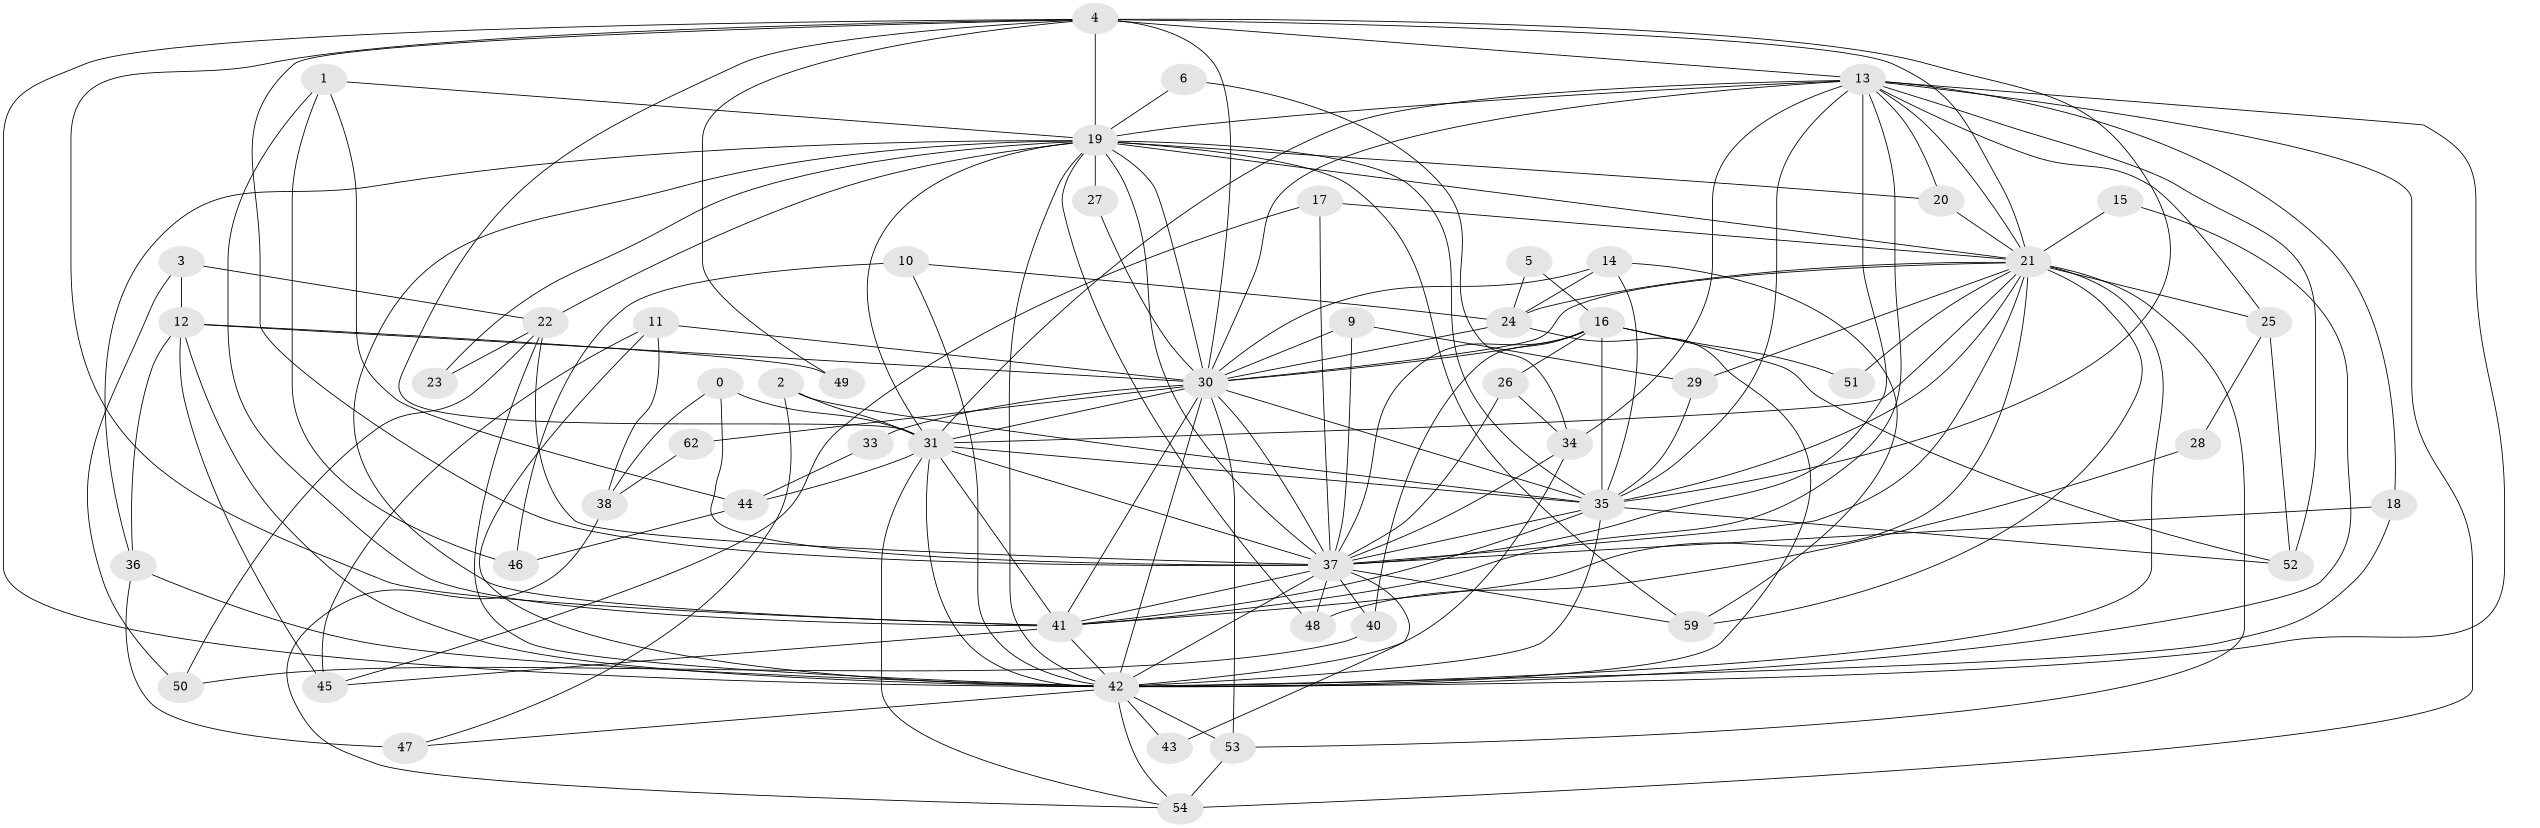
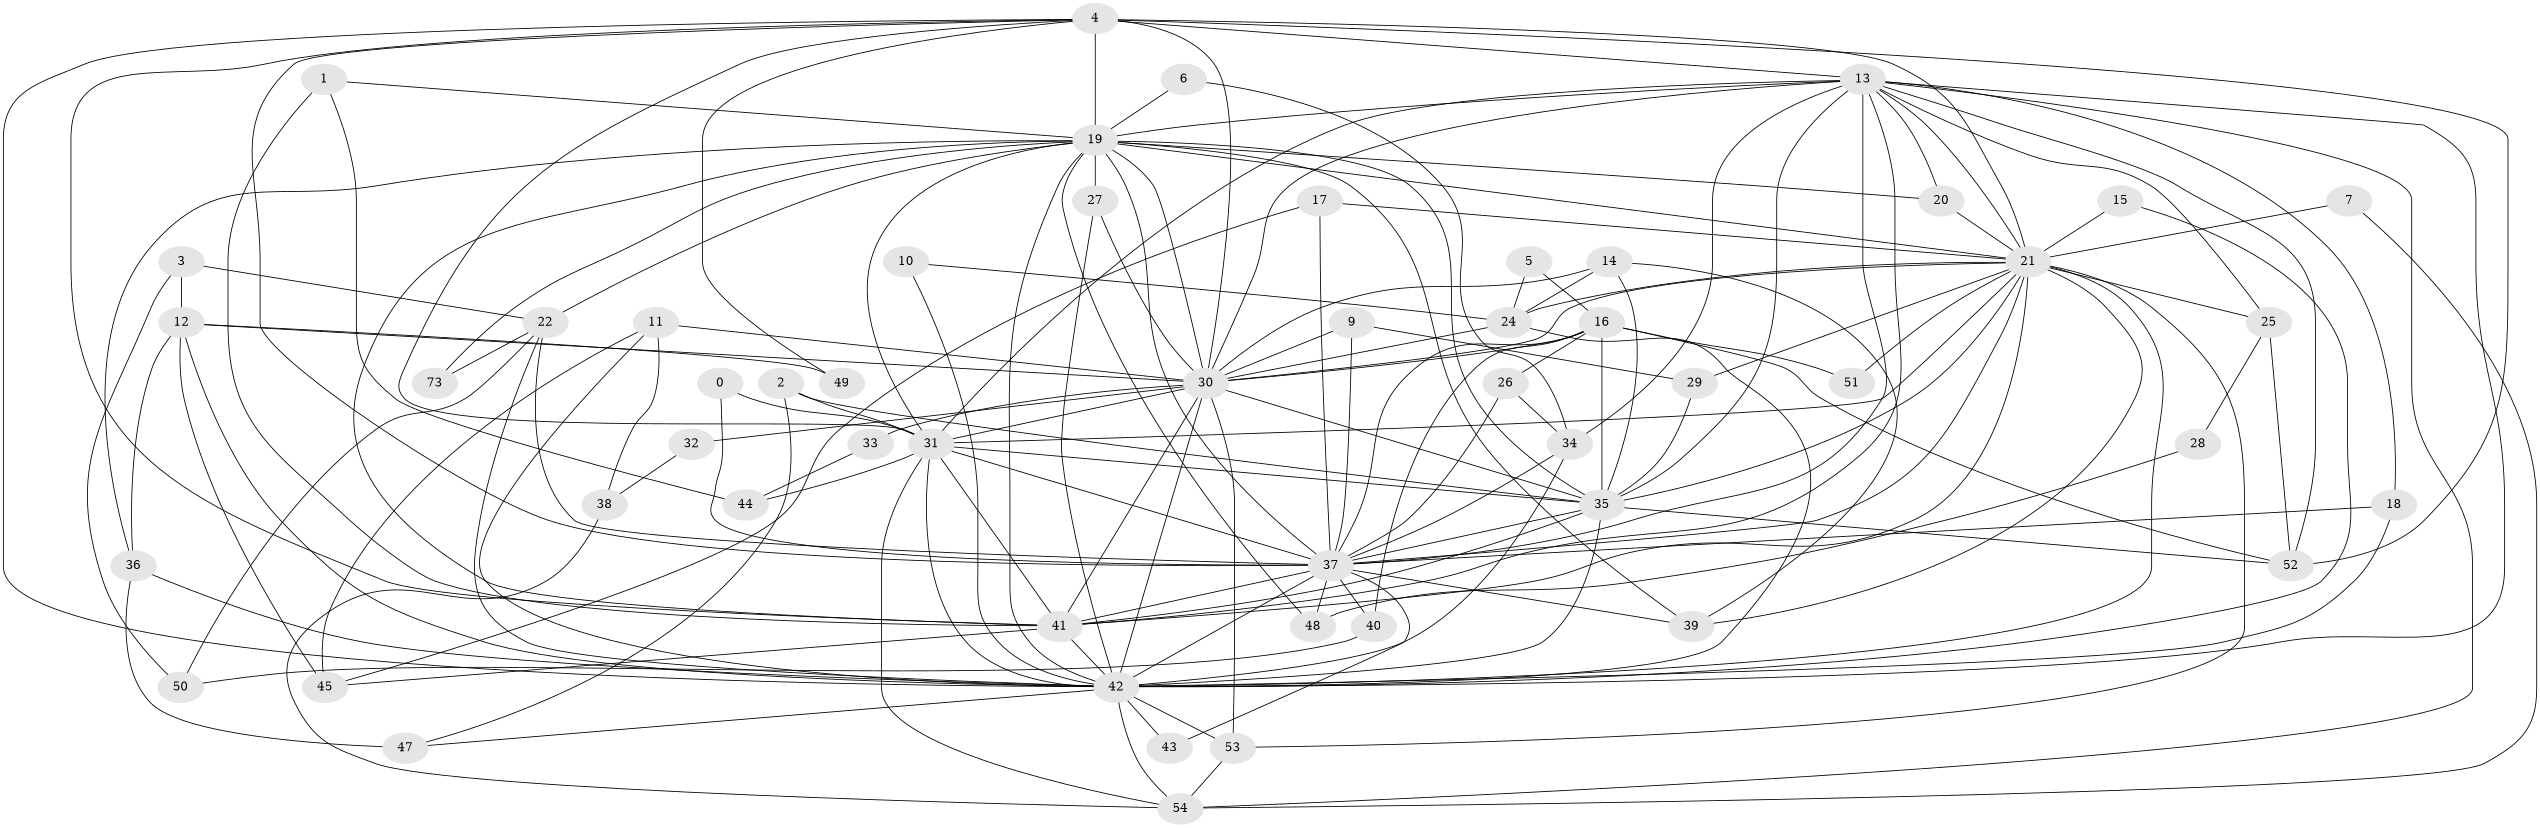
(2001, 83) -> (2080, 69)
none -> (2349, 201)
(435, 383) -> (435, 383)
(653, 437) -> none
(692, 444) -> (692, 444)
none -> (1061, 446)
(1268, 459) -> none
(516, 566) -> none
(1691, 627) -> (1691, 627)
